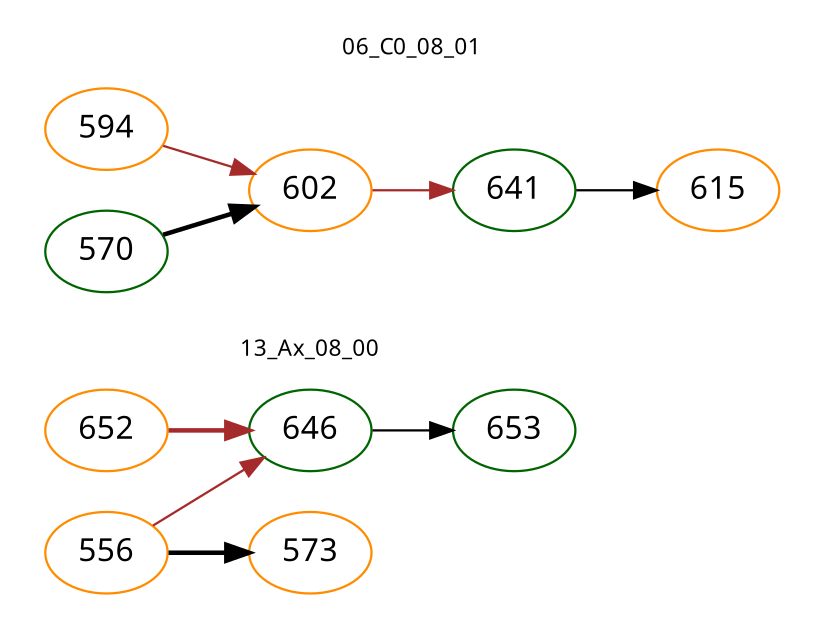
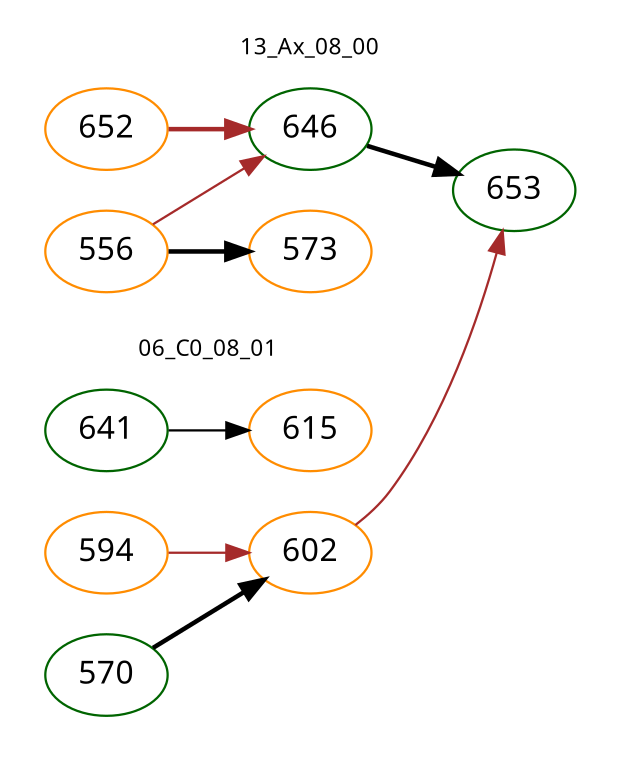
(401, 190) -> (444, 399)
(401, 430) -> (402, 156)
